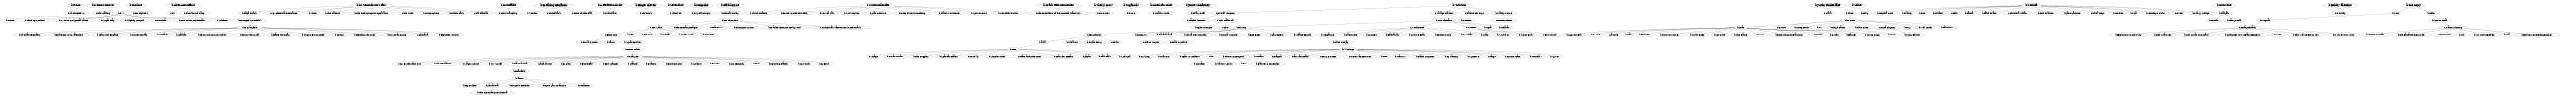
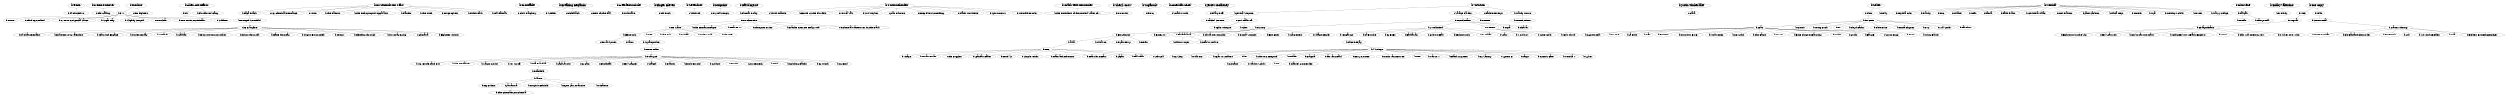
none -> (407, 13)
